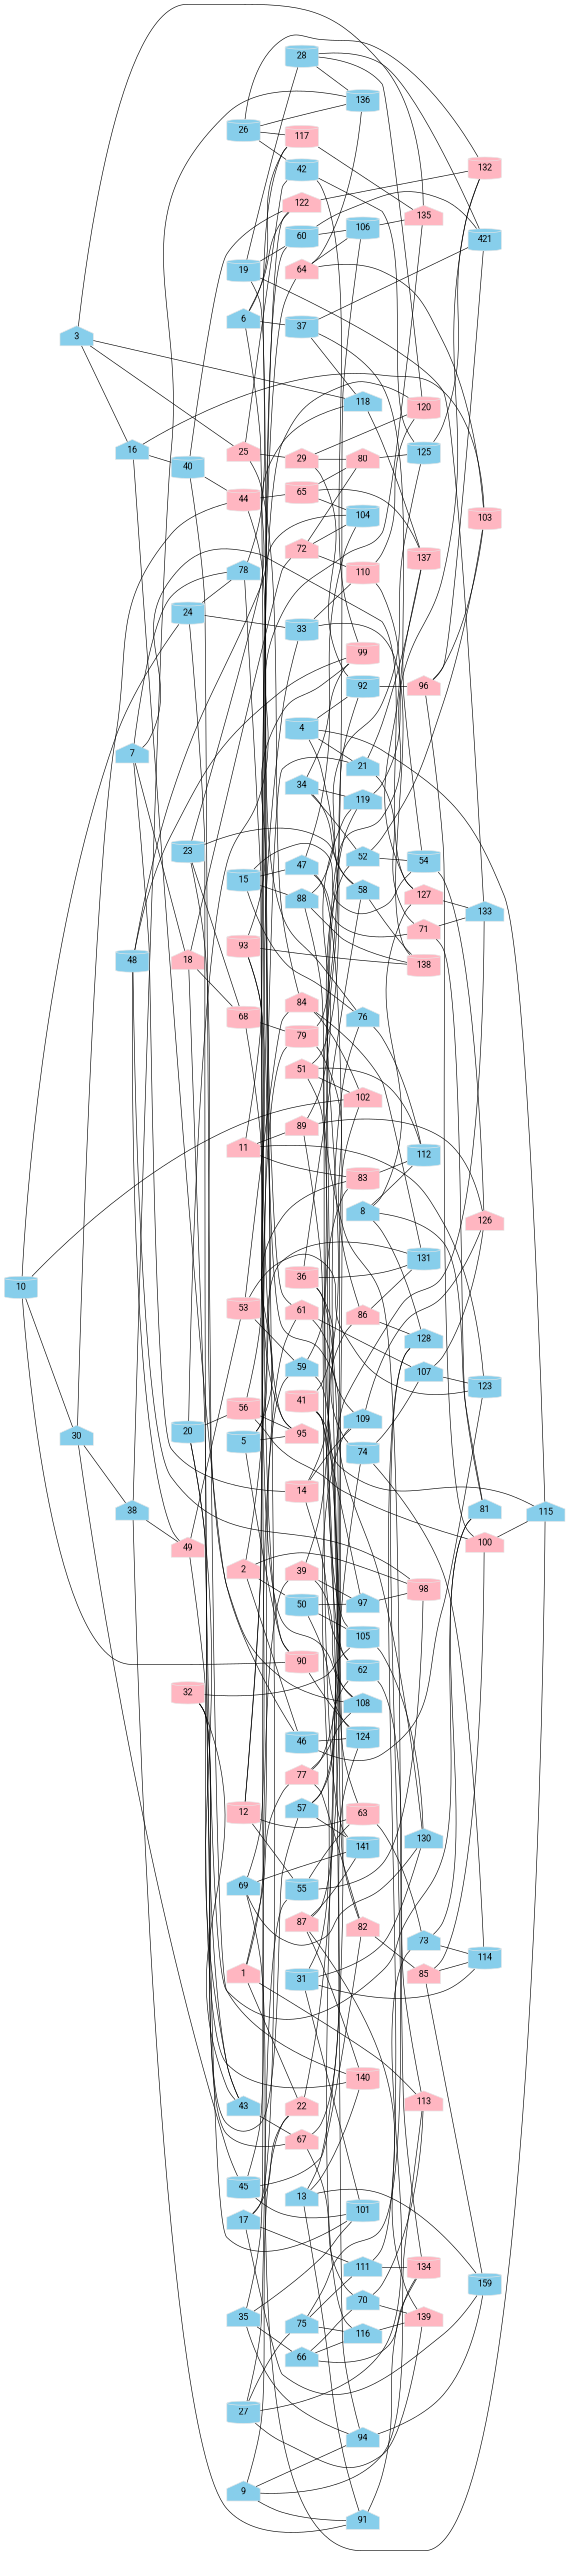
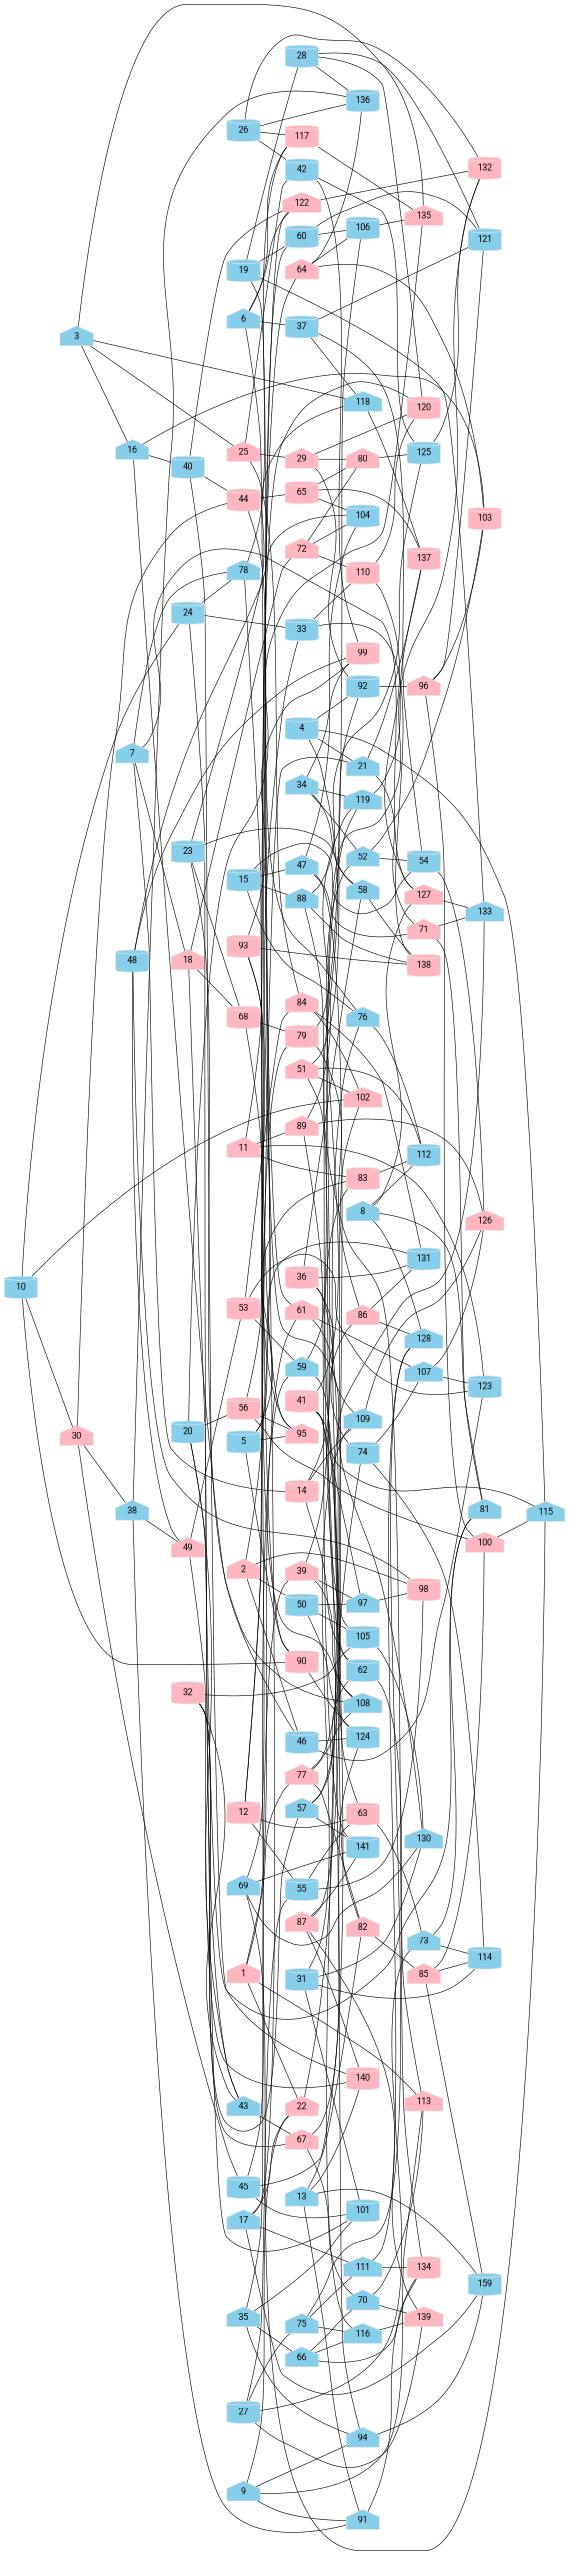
(485, 240) -> (485, 240)
(77, 1436) -> (77, 1436)
